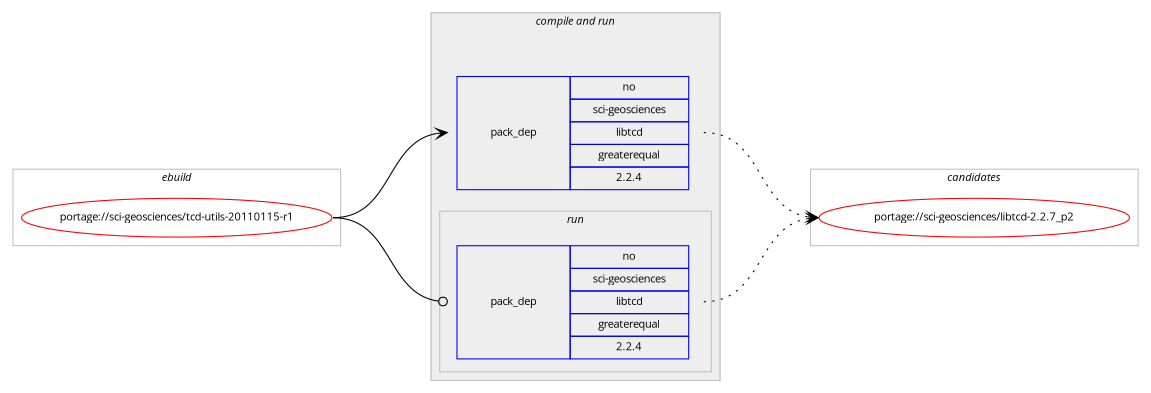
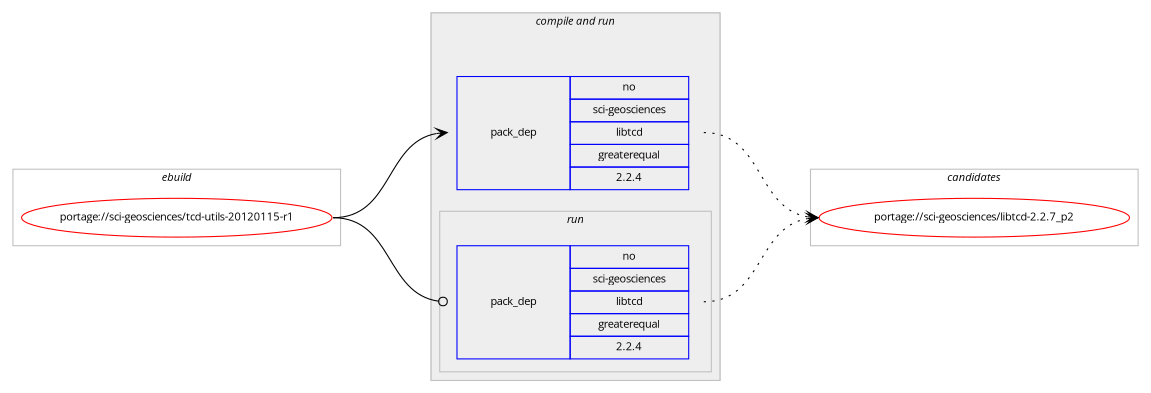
(177, 218) -> (177, 218)
